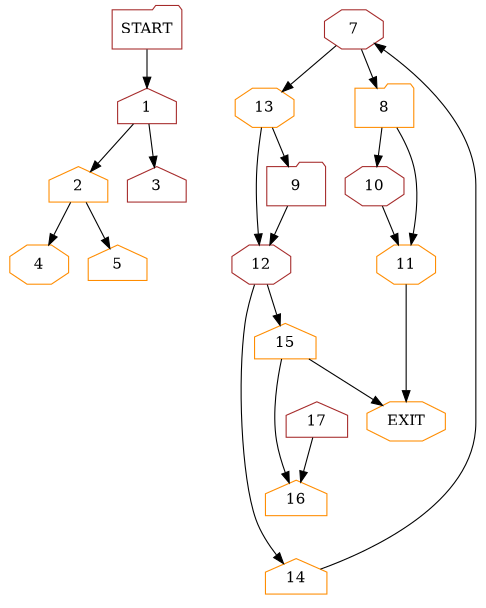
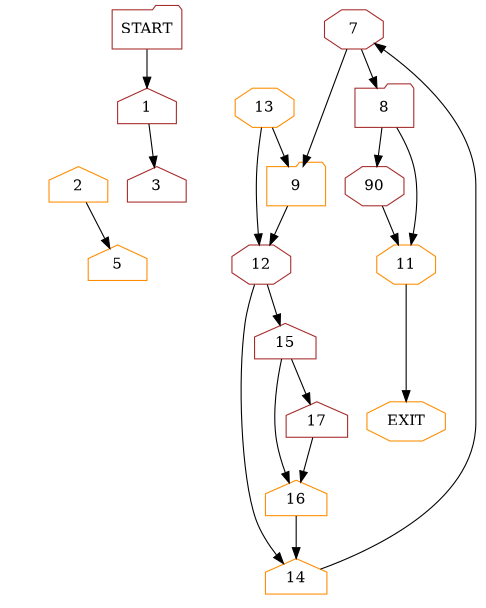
(314, 65) -> (327, 103)
(384, 108) -> (384, 108)
(116, 144) -> none
(296, 186) -> (296, 186)
(375, 186) -> (375, 186)
(39, 265) -> none
(285, 343) -> (285, 343)
(341, 379) -> (299, 377)
none -> (296, 532)
